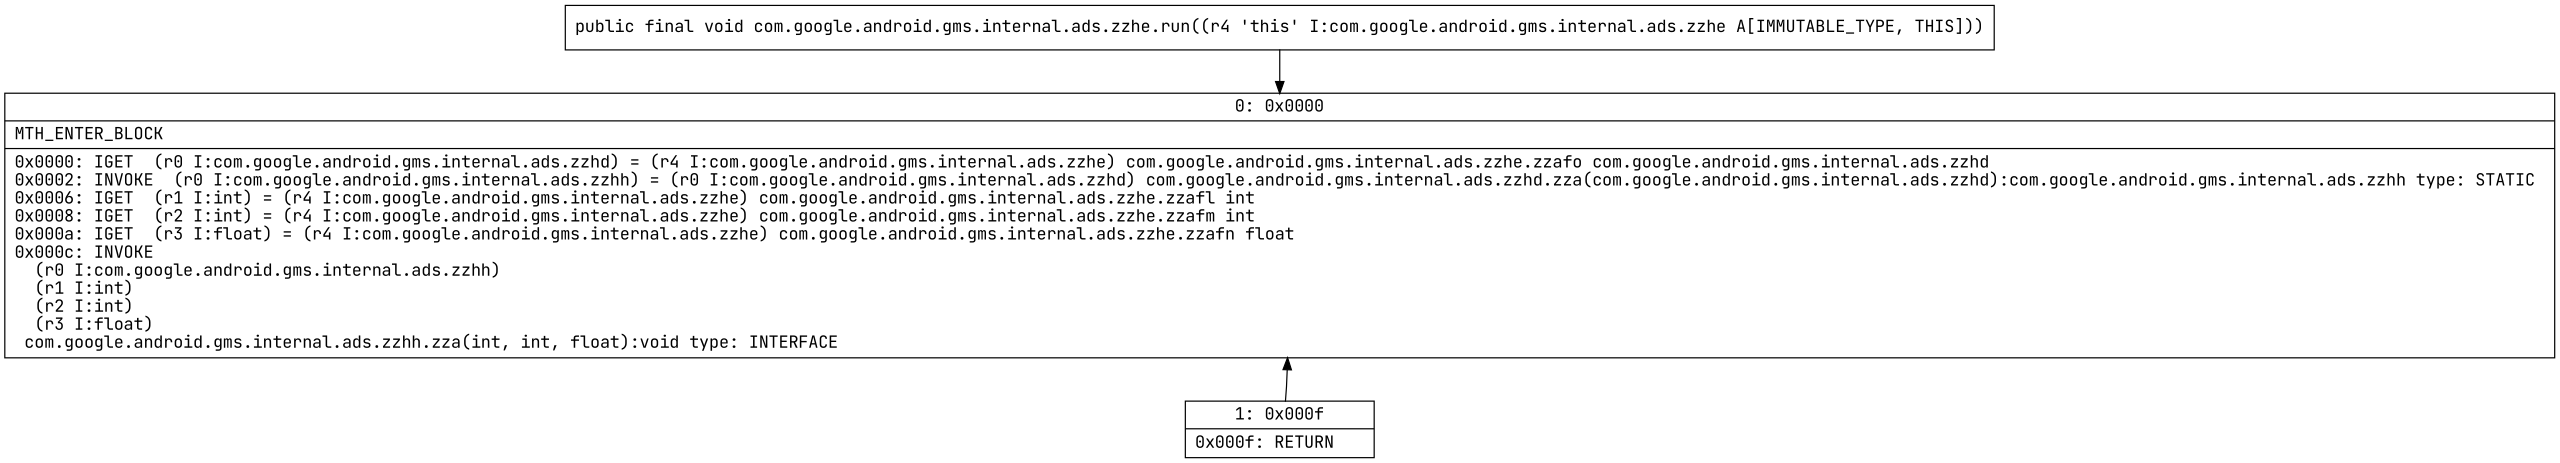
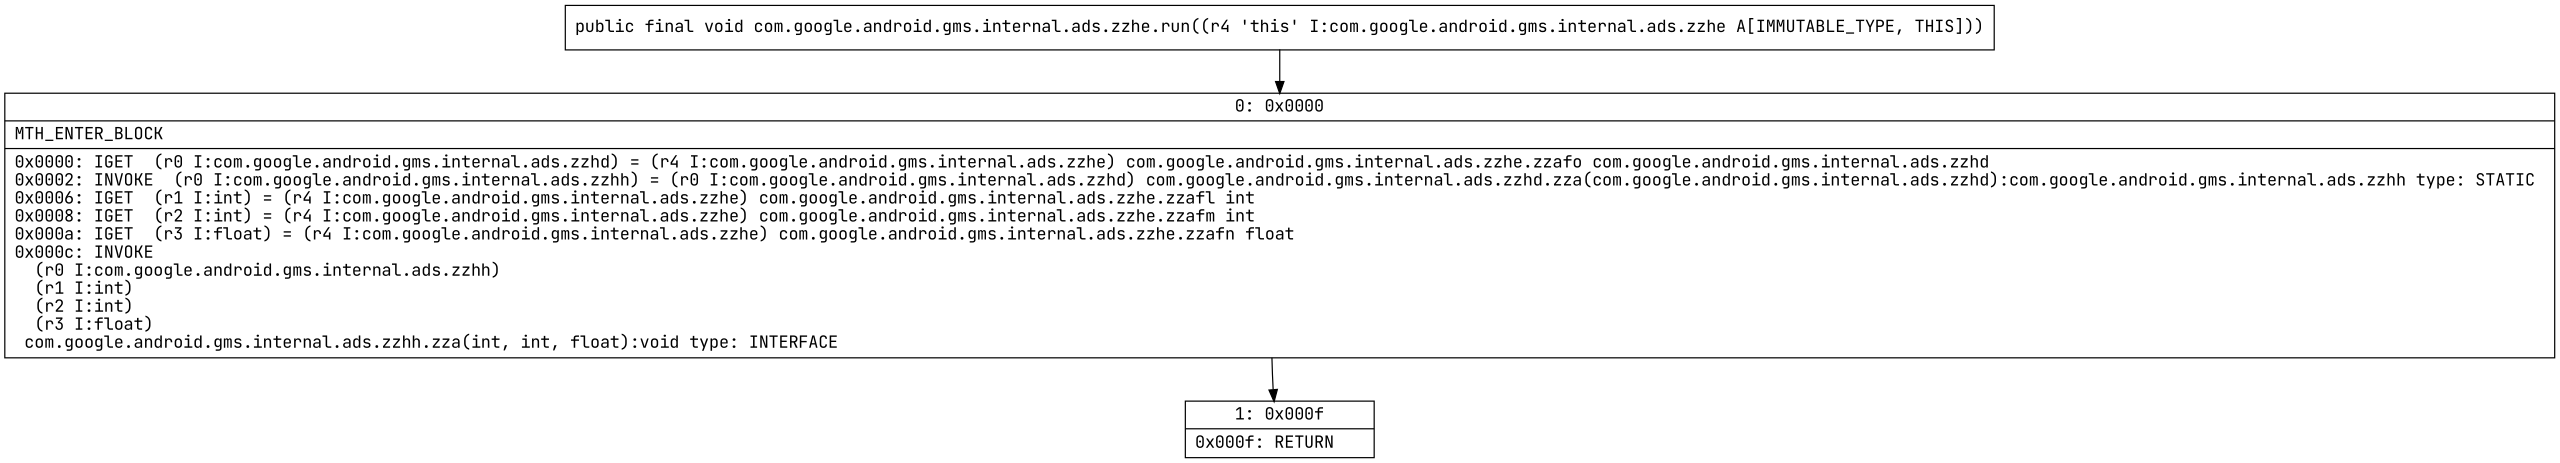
(1287, 386) -> (1272, 374)
